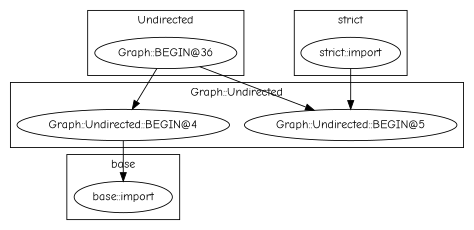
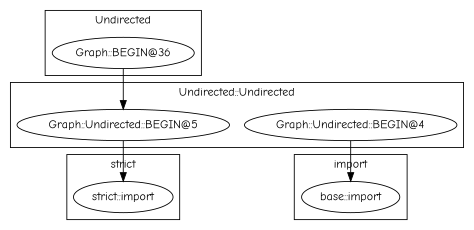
(145, 88) -> none
(351, 88) -> (123, 160)
(237, 92) -> (237, 92)
(123, 164) -> (351, 164)
